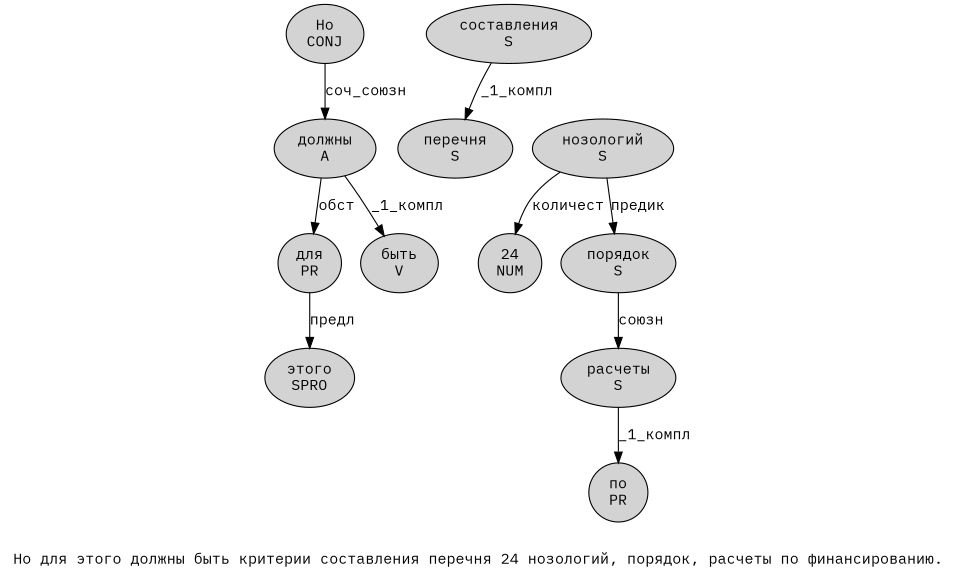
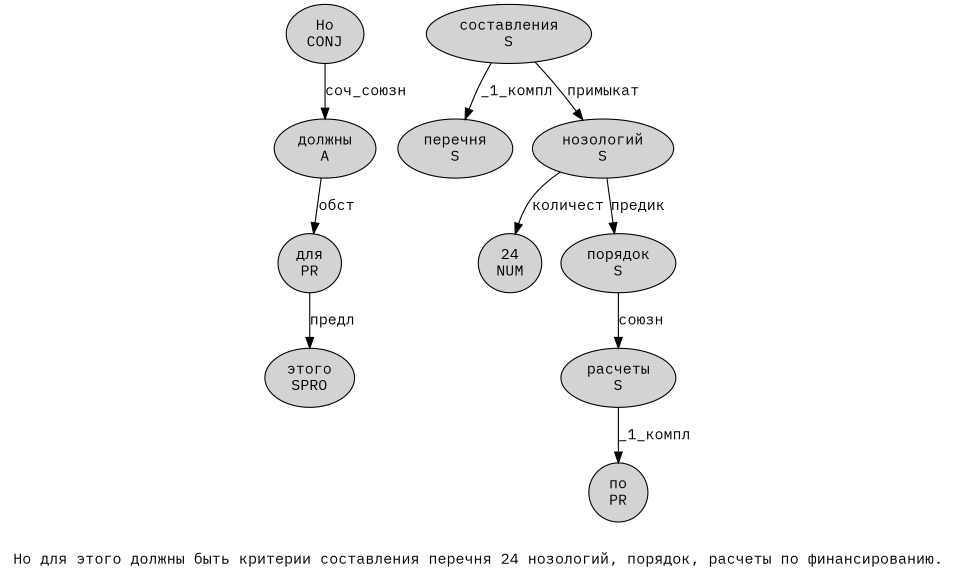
none -> (556, 86)
(399, 263) -> none
